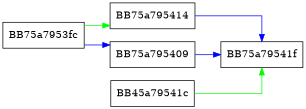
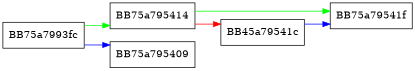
(238, 16) -> (259, 11)
none -> (204, 24)
(44, 35) -> (44, 35)
(204, 55) -> none
(237, 94) -> (314, 24)
